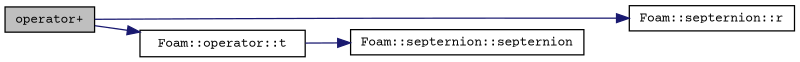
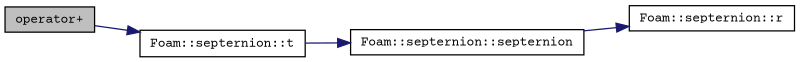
(356, 18) -> (600, 29)
(223, 44) -> (223, 44)
